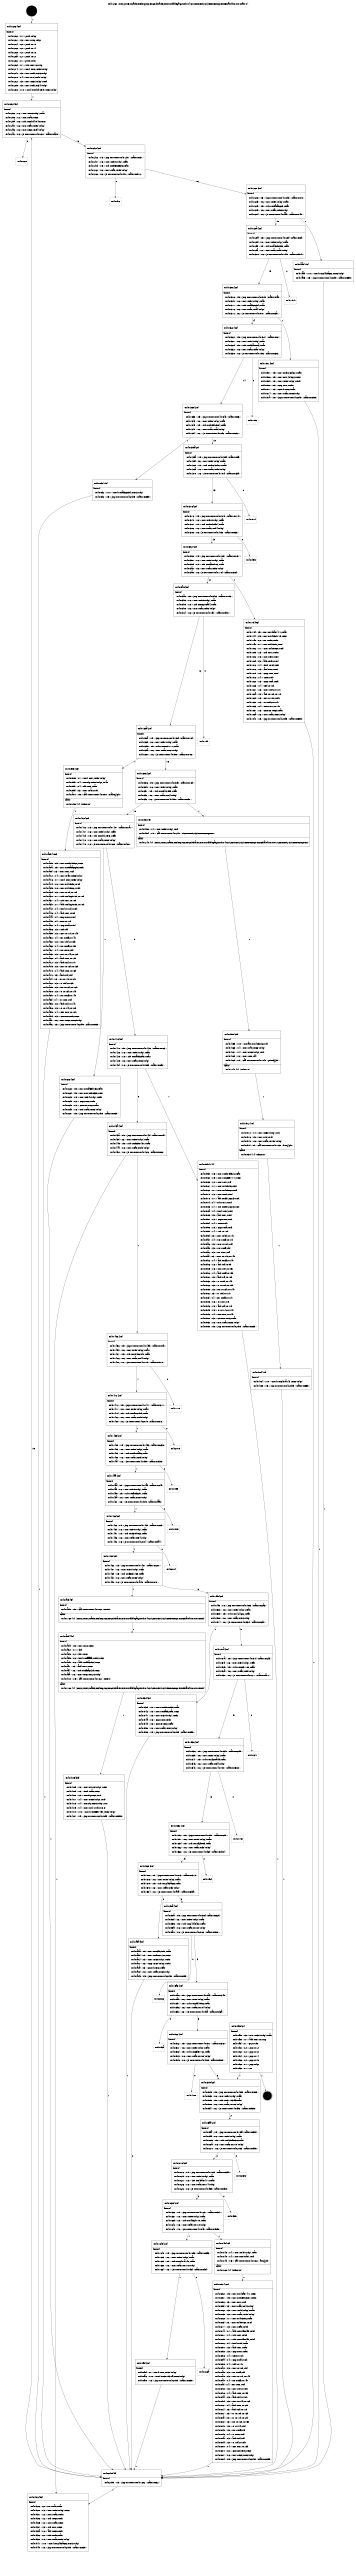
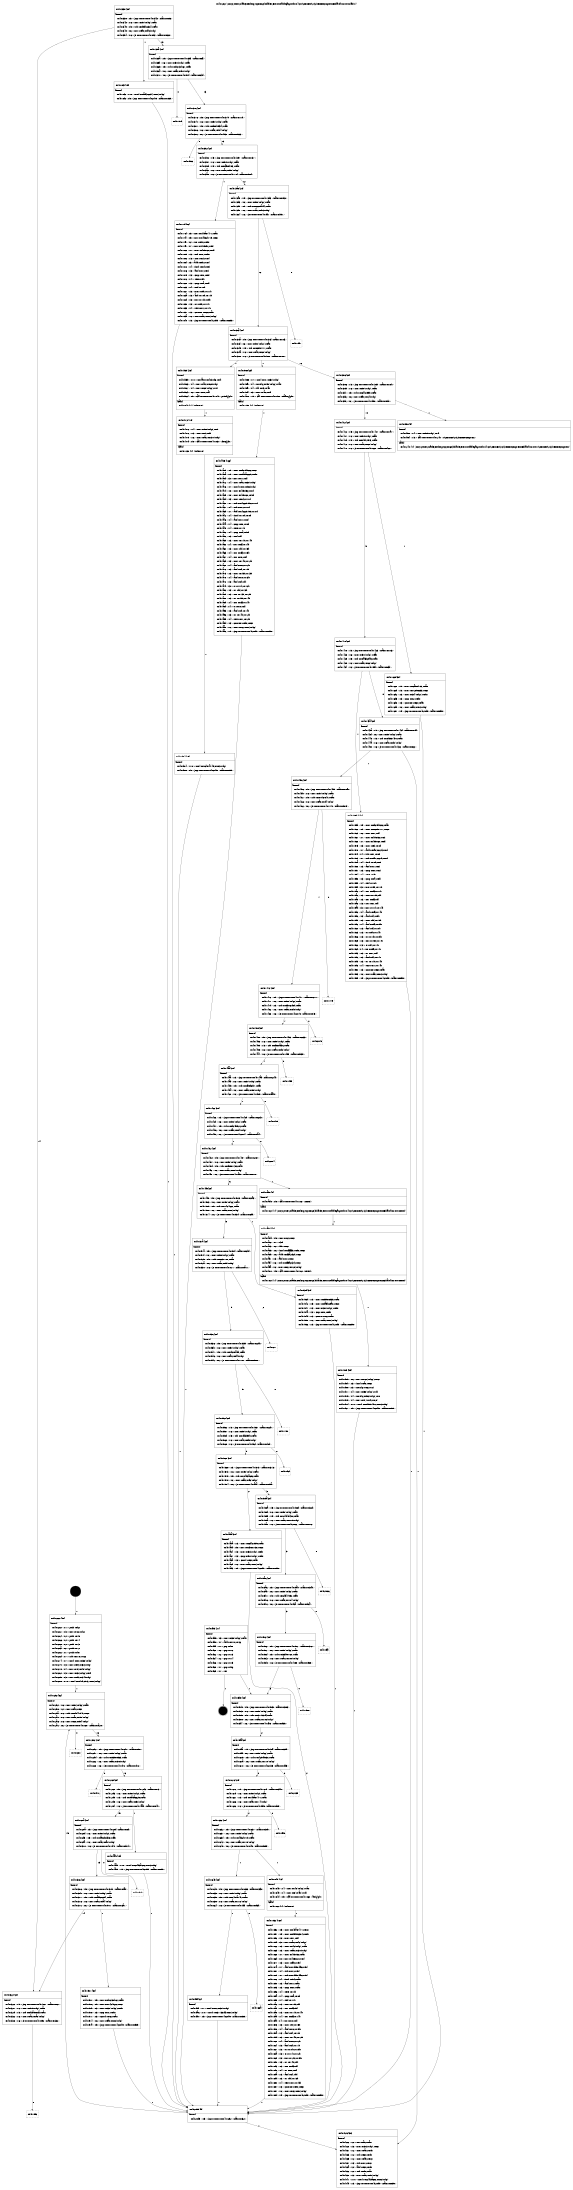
(233, 380) -> (38, 982)
(237, 938) -> (235, 363)
